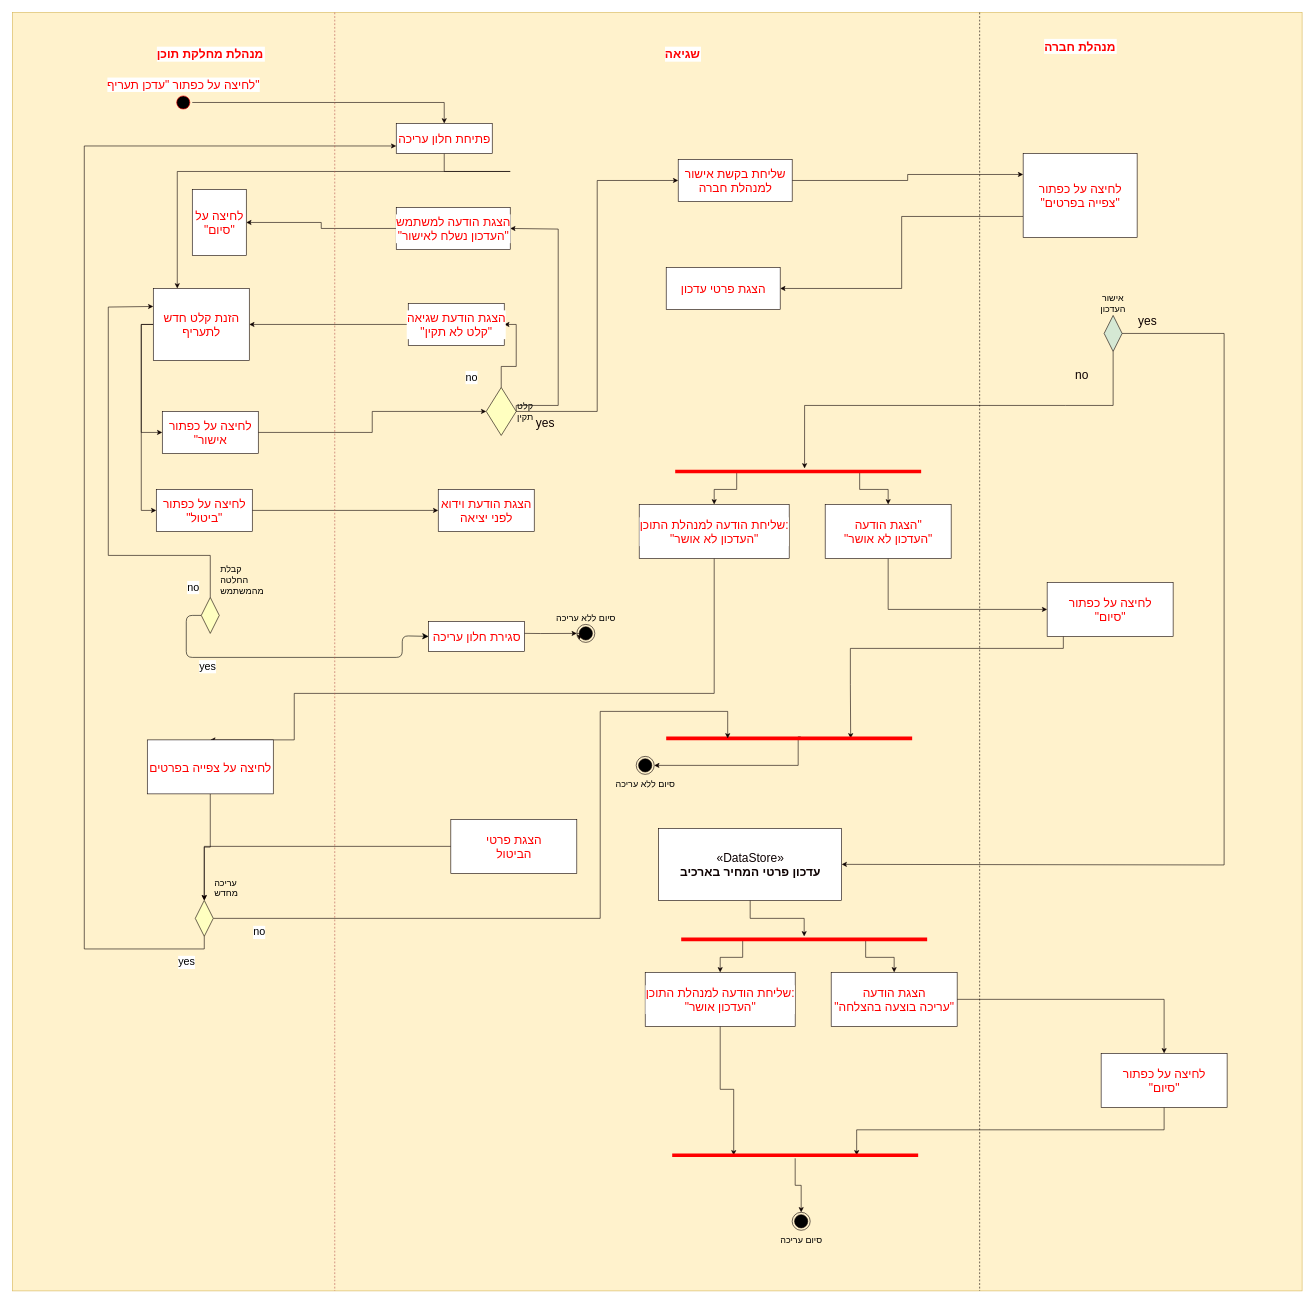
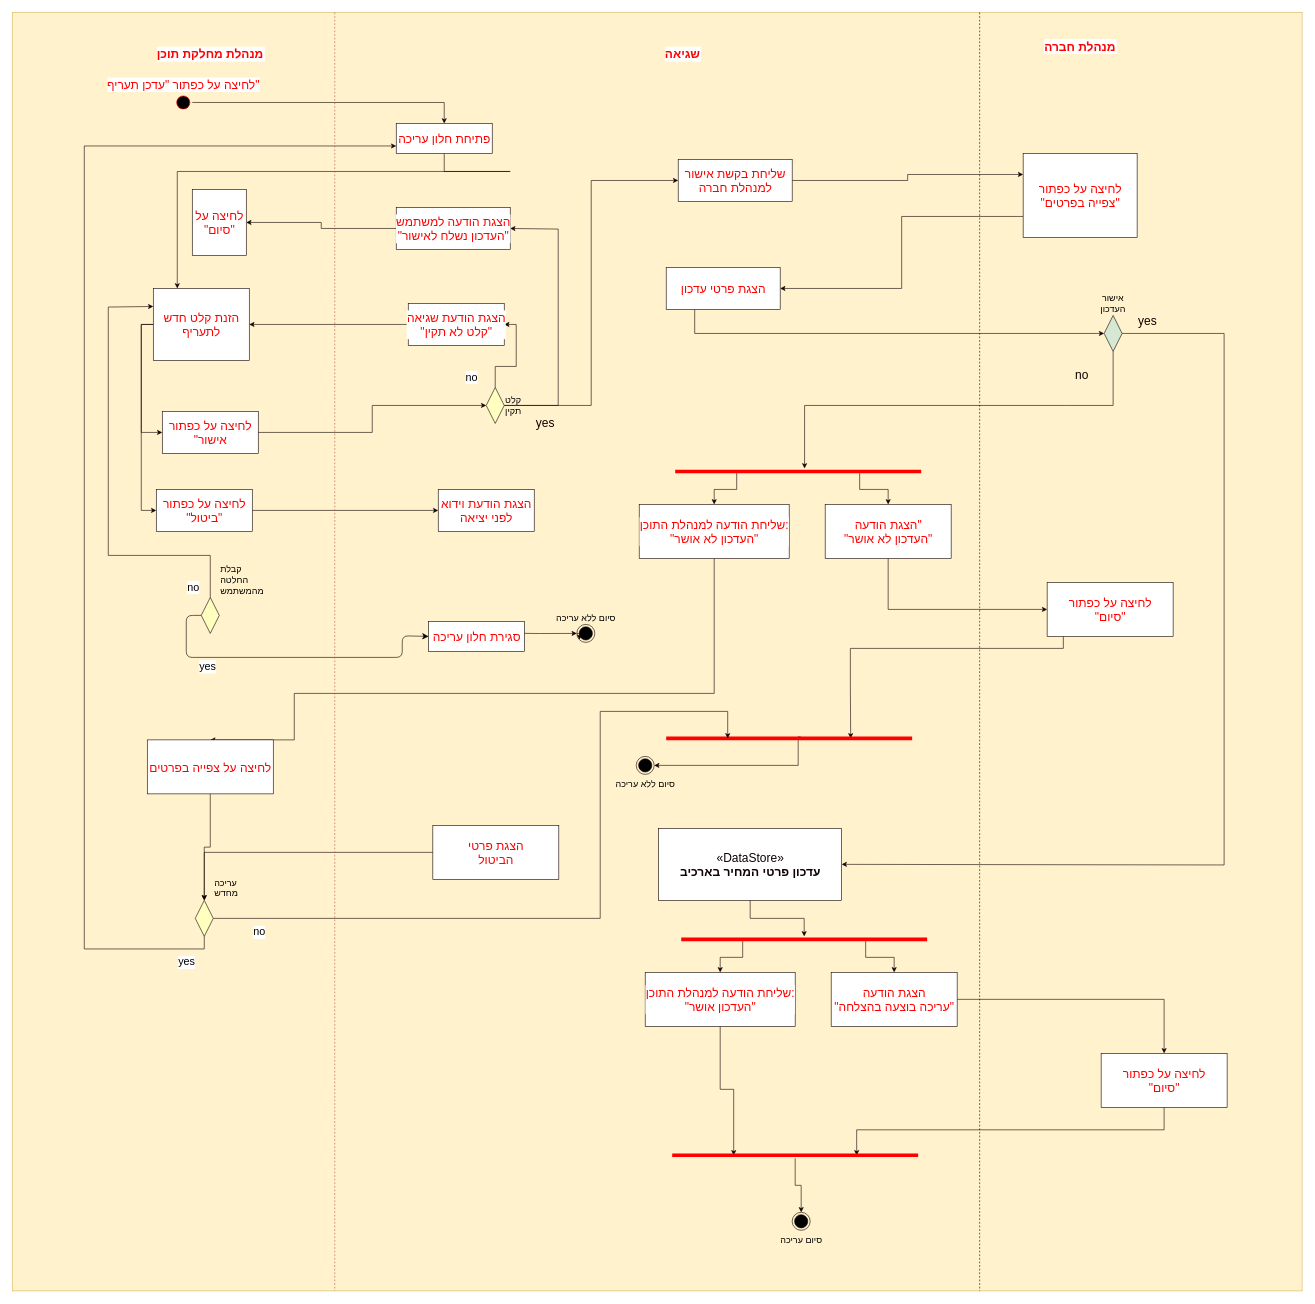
none -> (896, 333)
(501, 411) -> (495, 405)
(514, 846) -> (496, 852)
